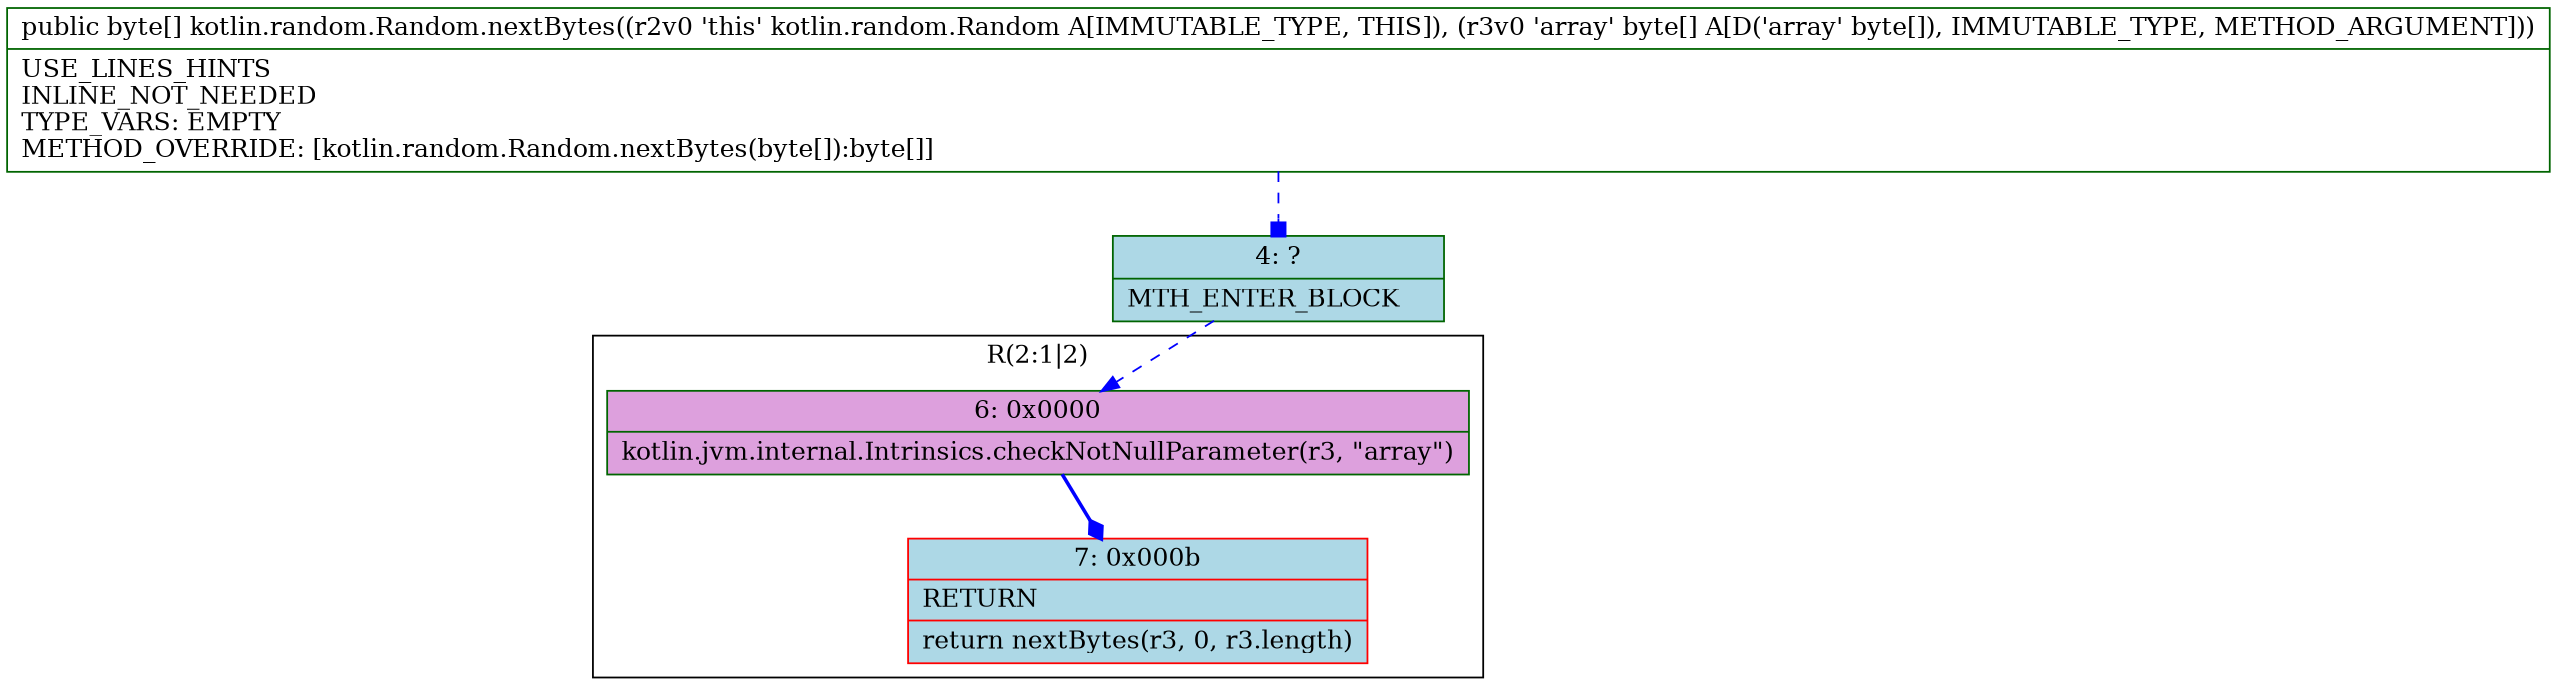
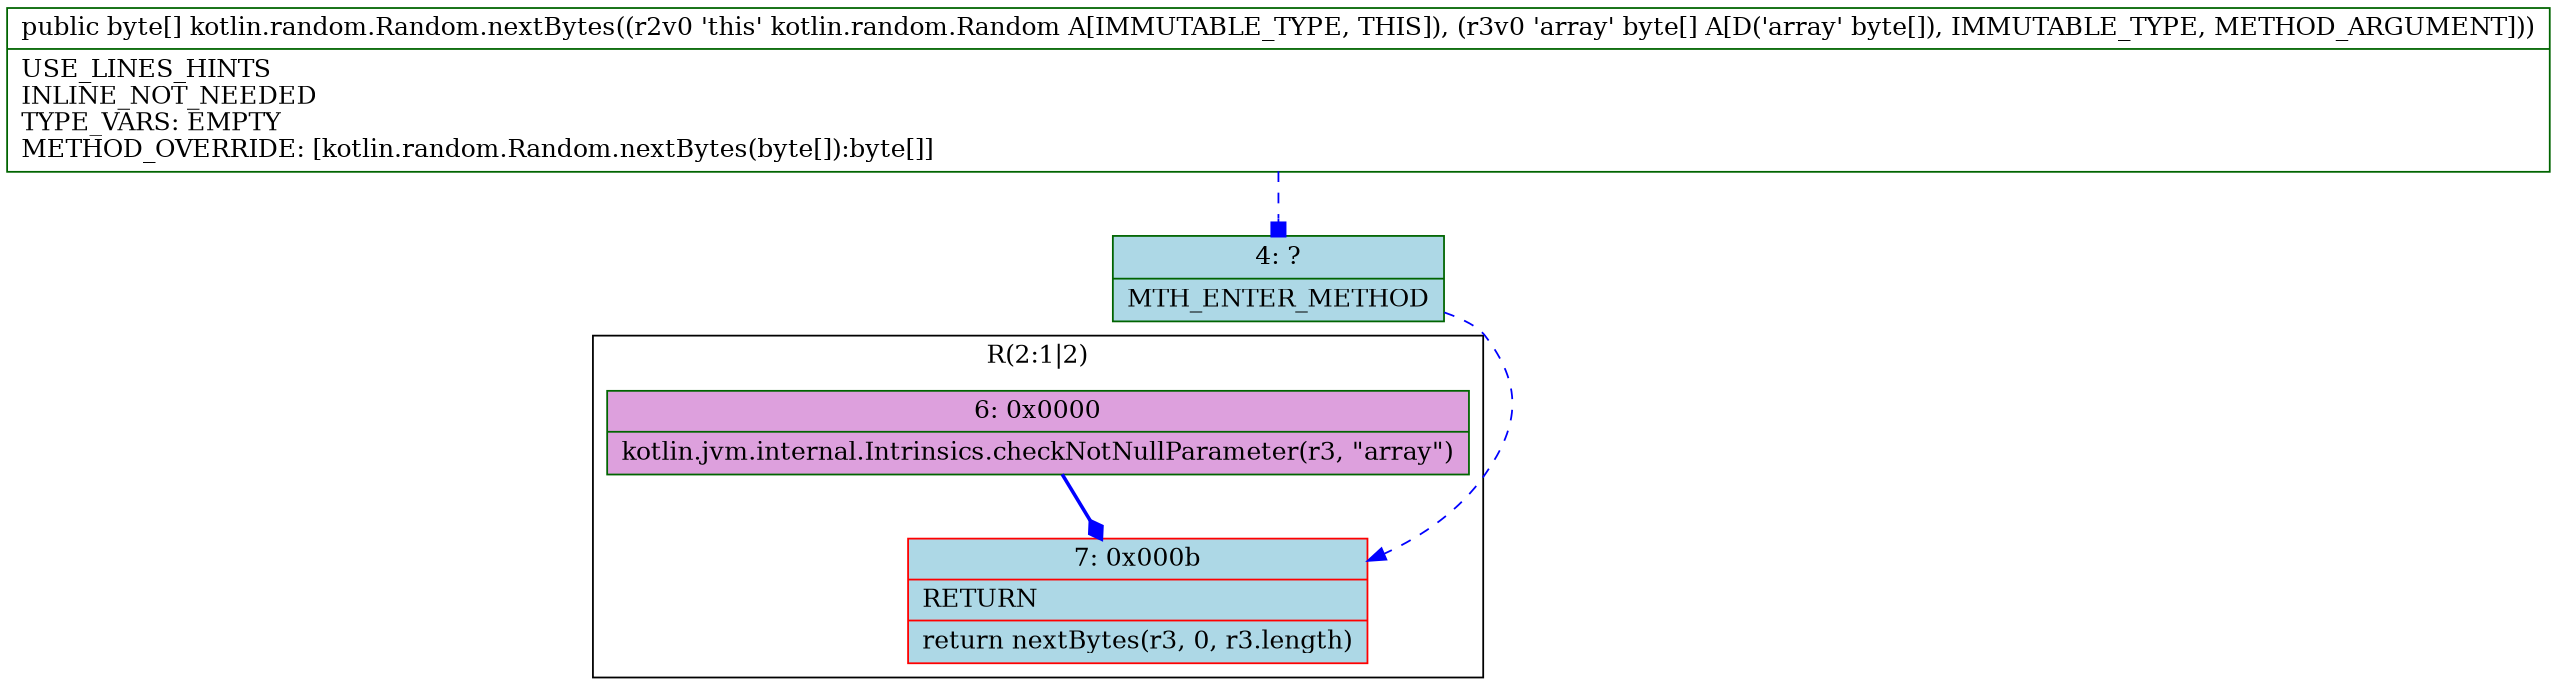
(1264, 299) -> (1278, 299)
(1165, 351) -> (1502, 445)
